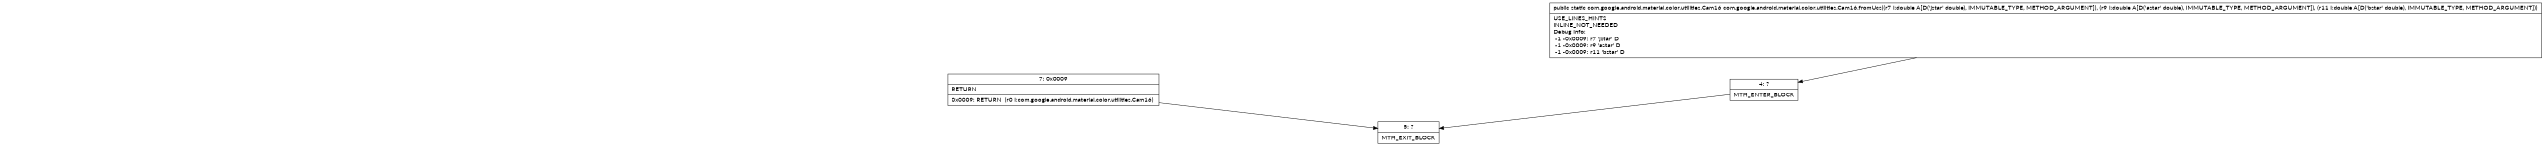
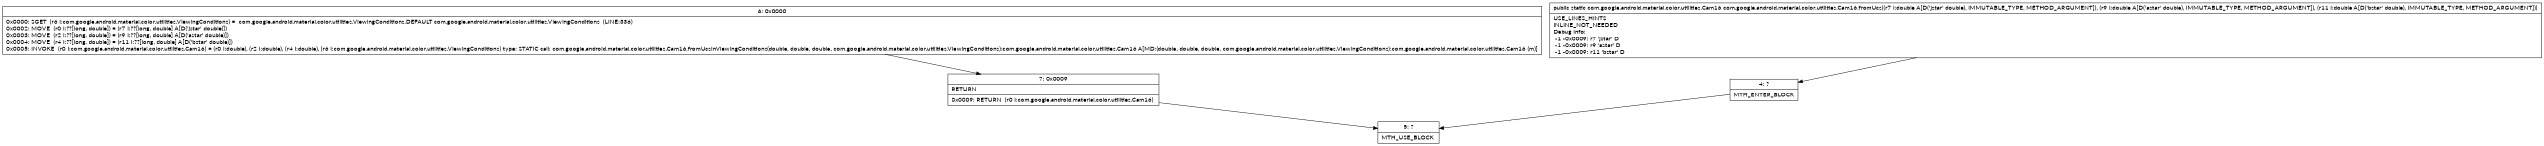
none -> (772, 30)
(1408, 138) -> (1408, 138)
